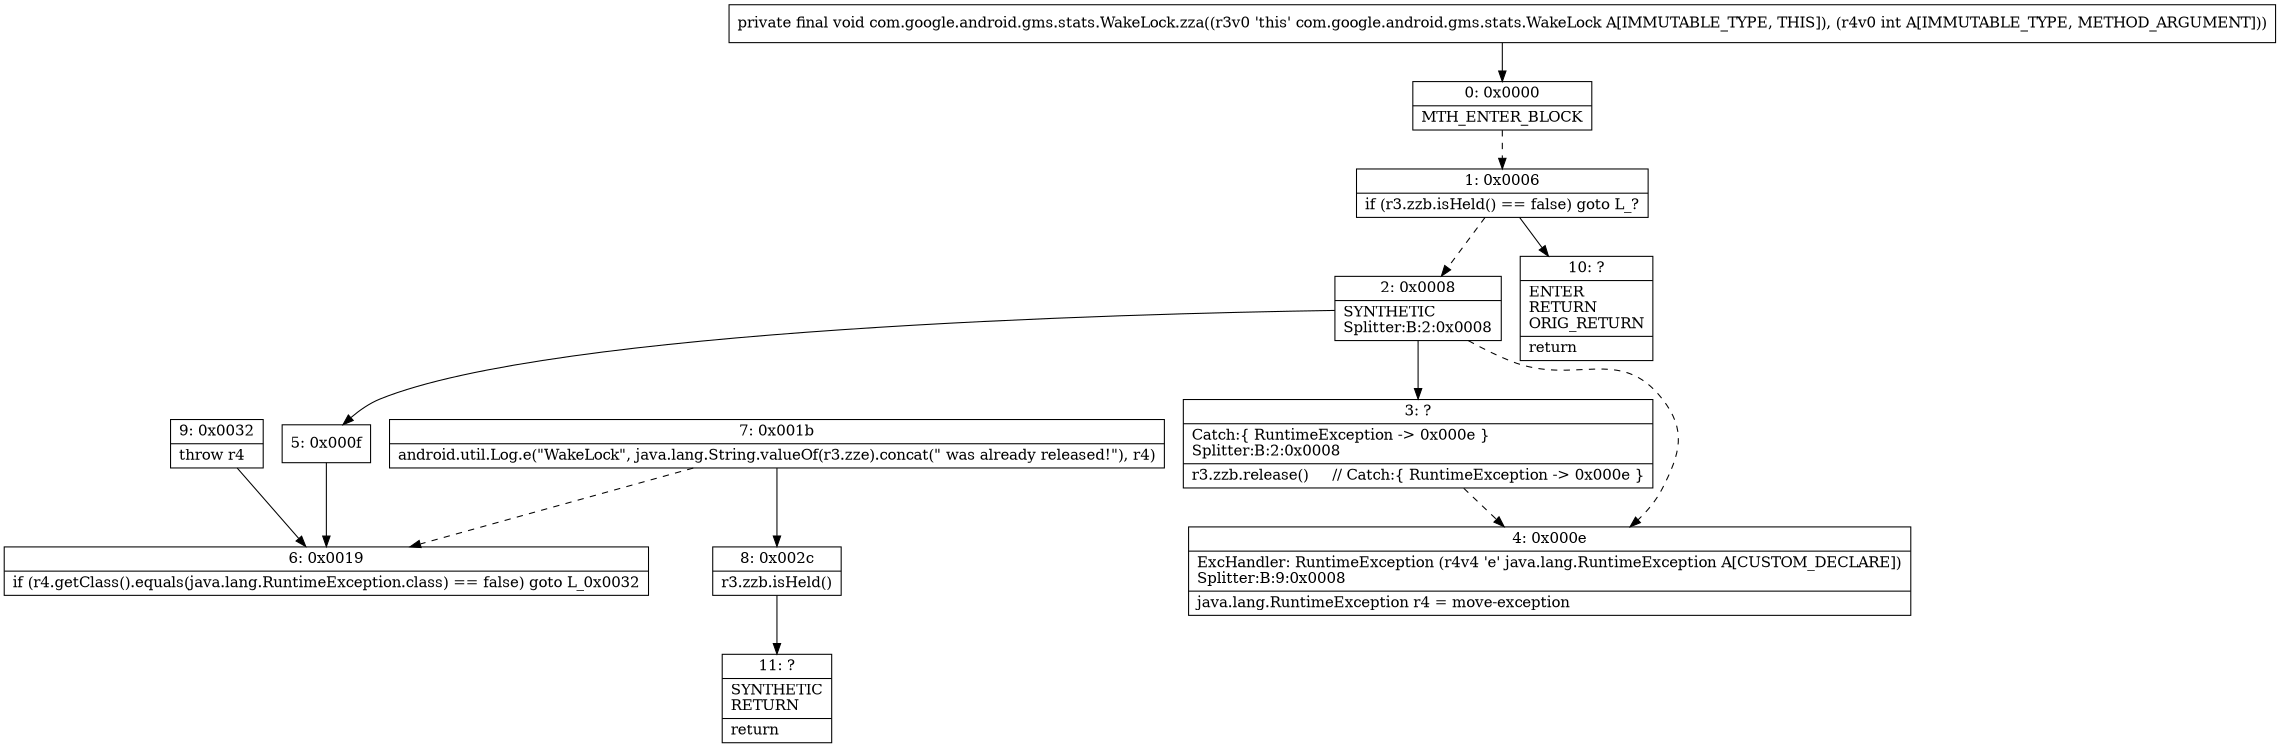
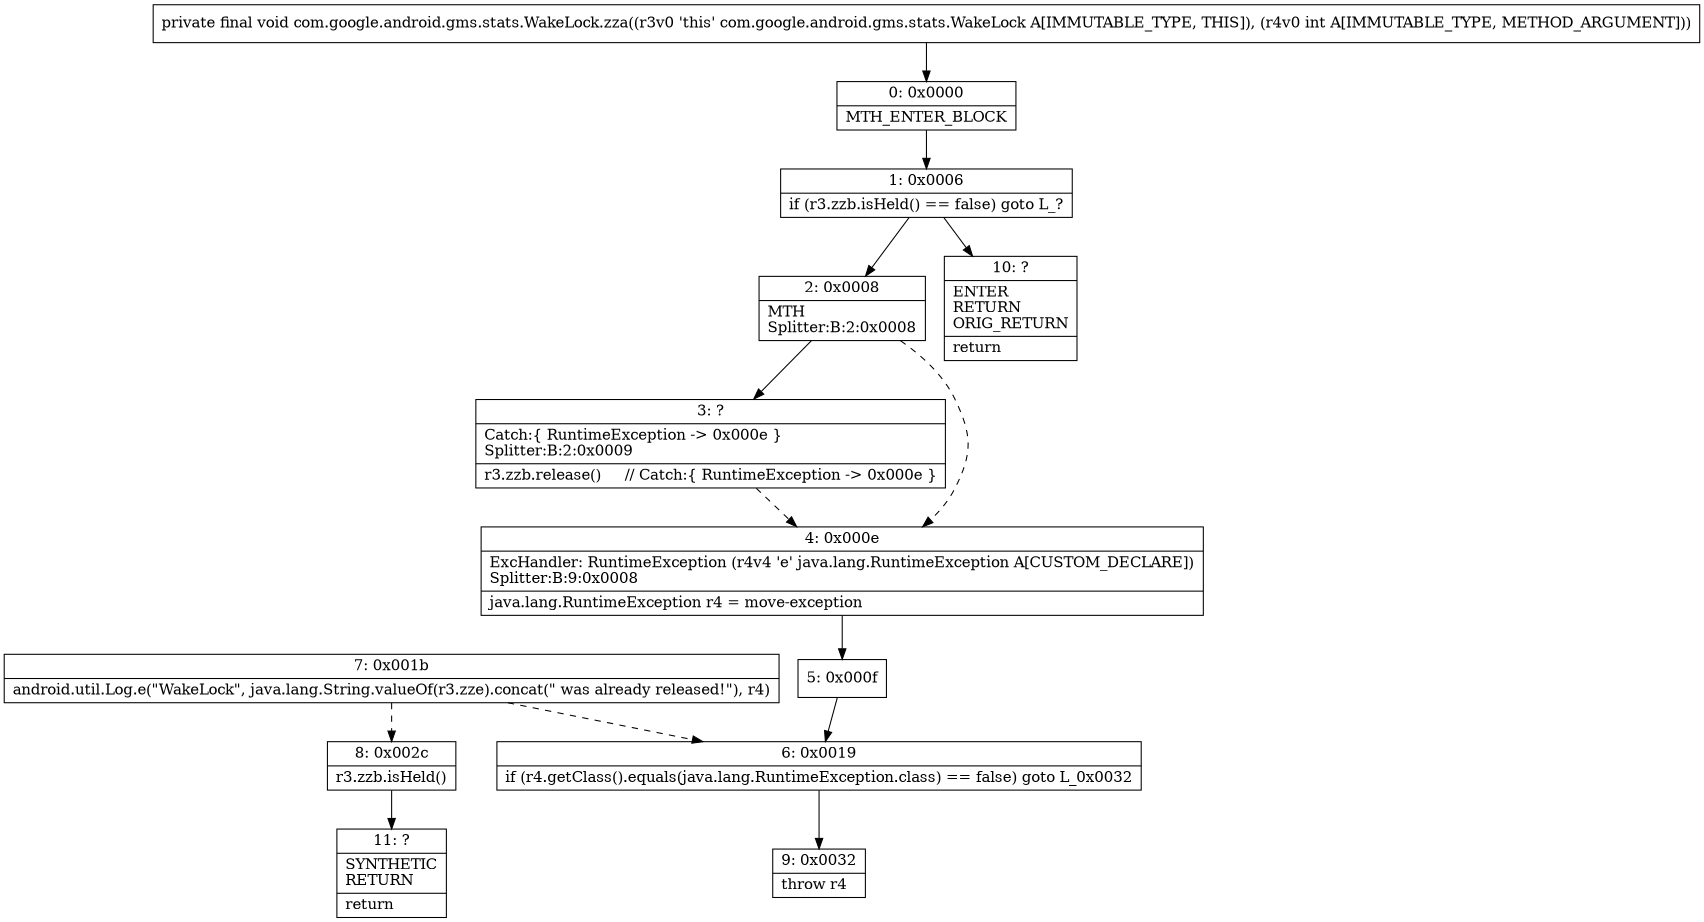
(1502, 144) -> (926, 144)
(1466, 242) -> (891, 242)
(1390, 312) -> (786, 312)
(837, 330) -> (842, 632)
(1266, 451) -> (559, 451)
(777, 502) -> (392, 717)
(268, 503) -> (819, 814)
